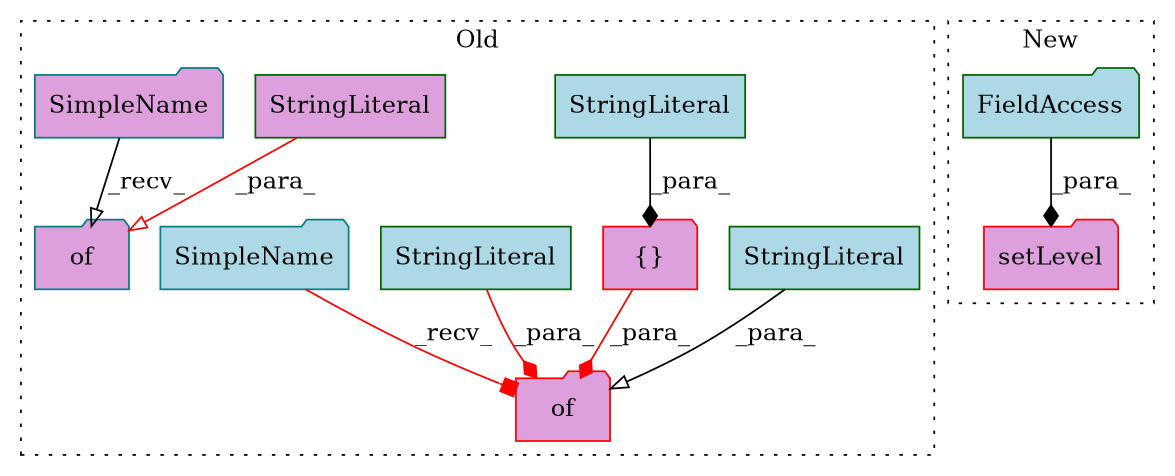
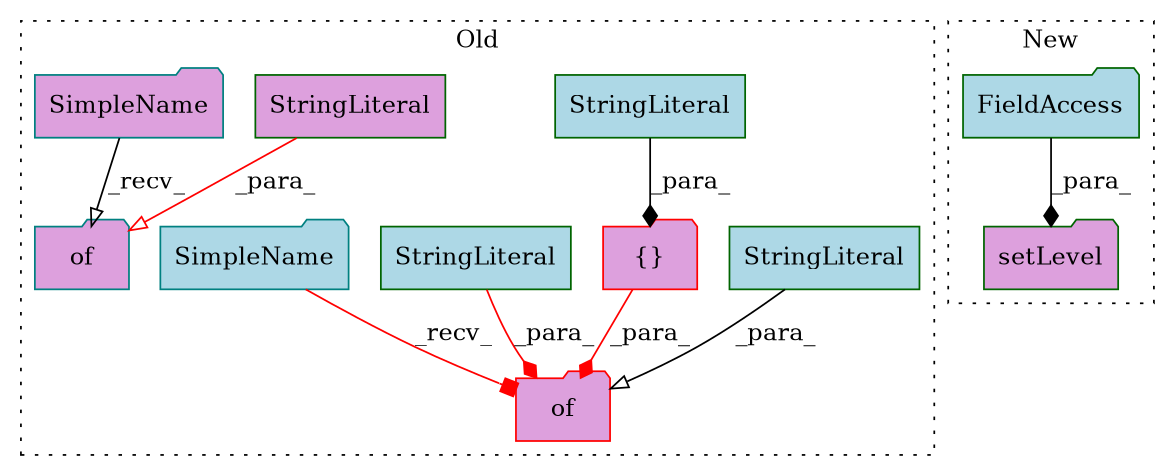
(1051, 258) -> (1051, 258)
